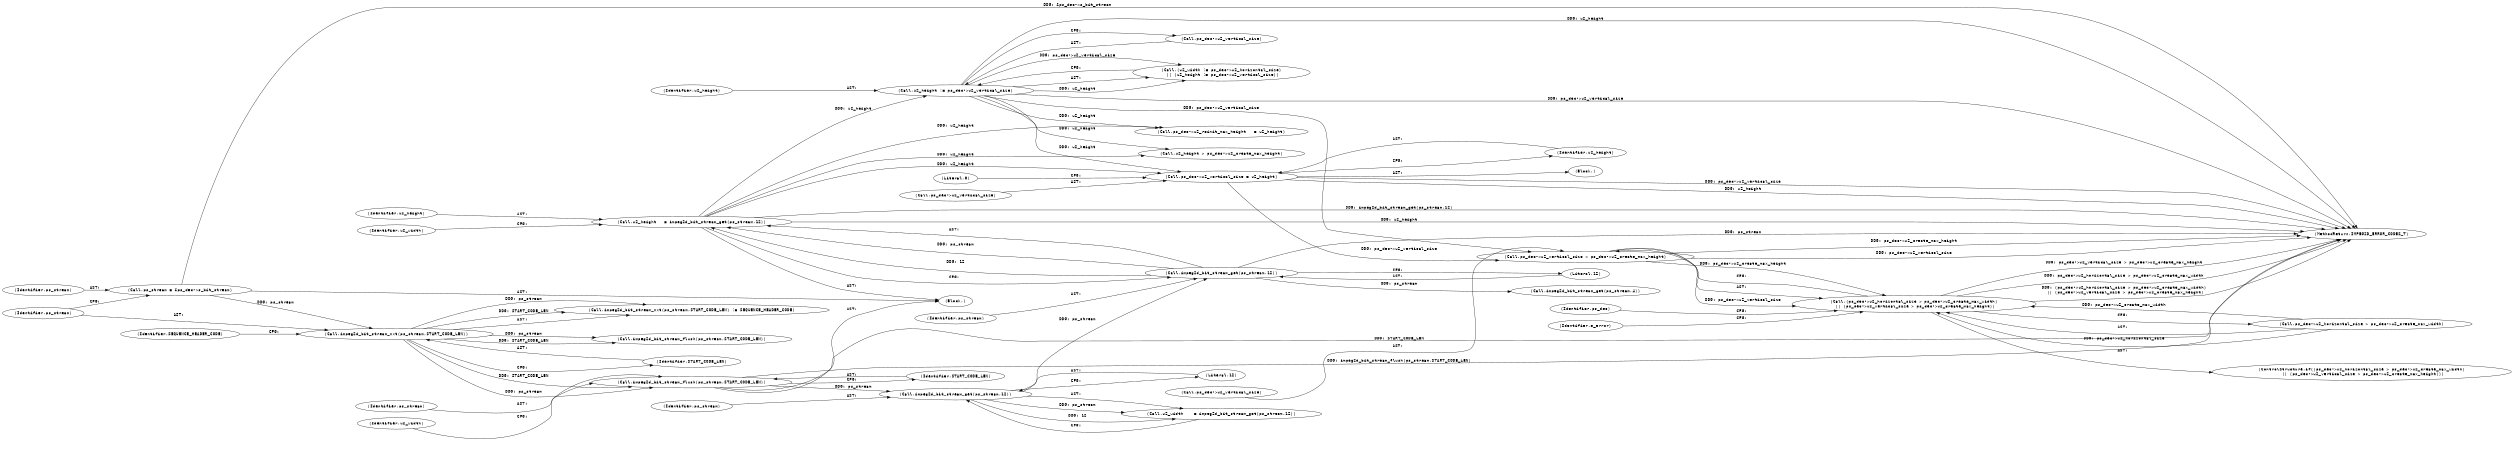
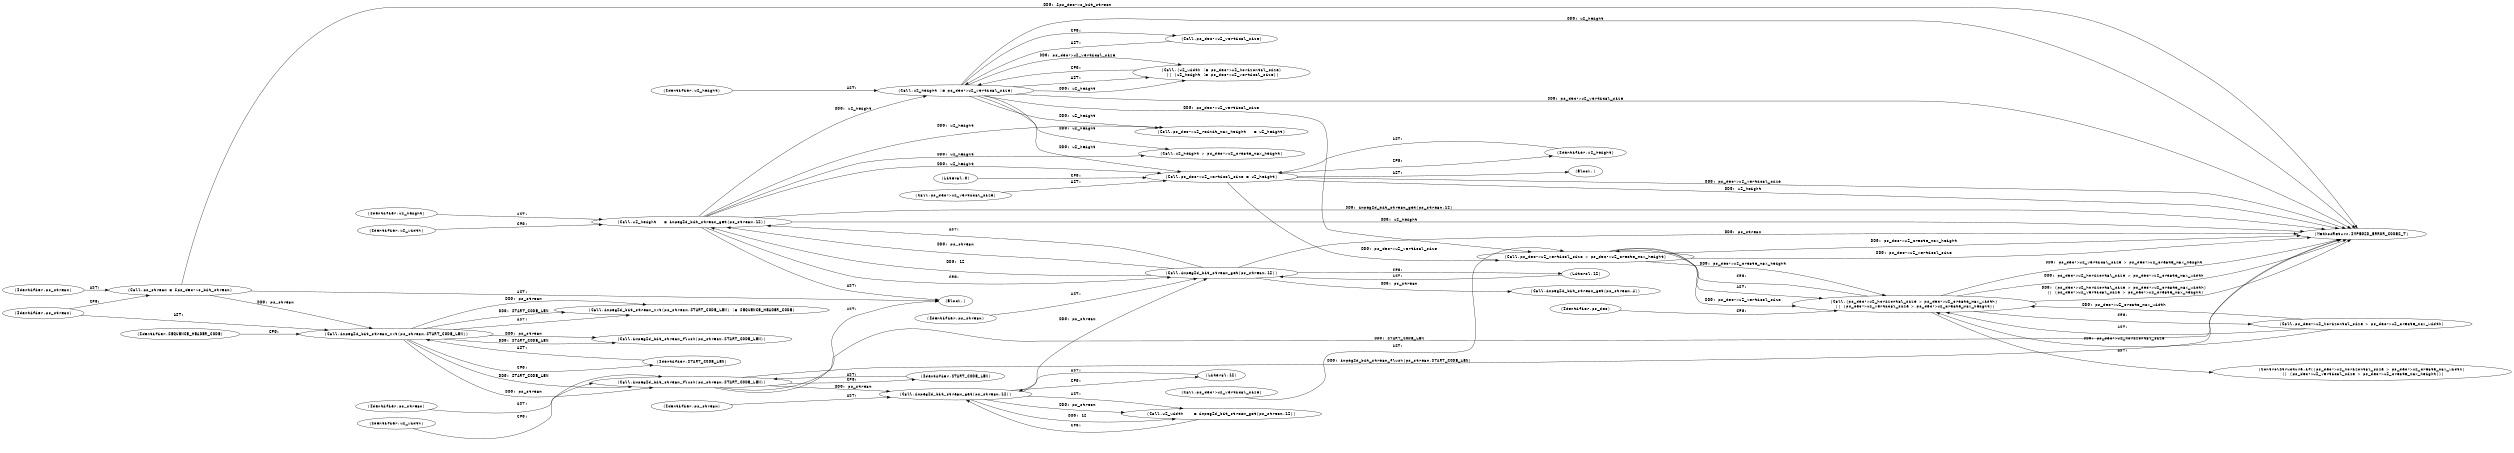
(1586, 326) -> none
